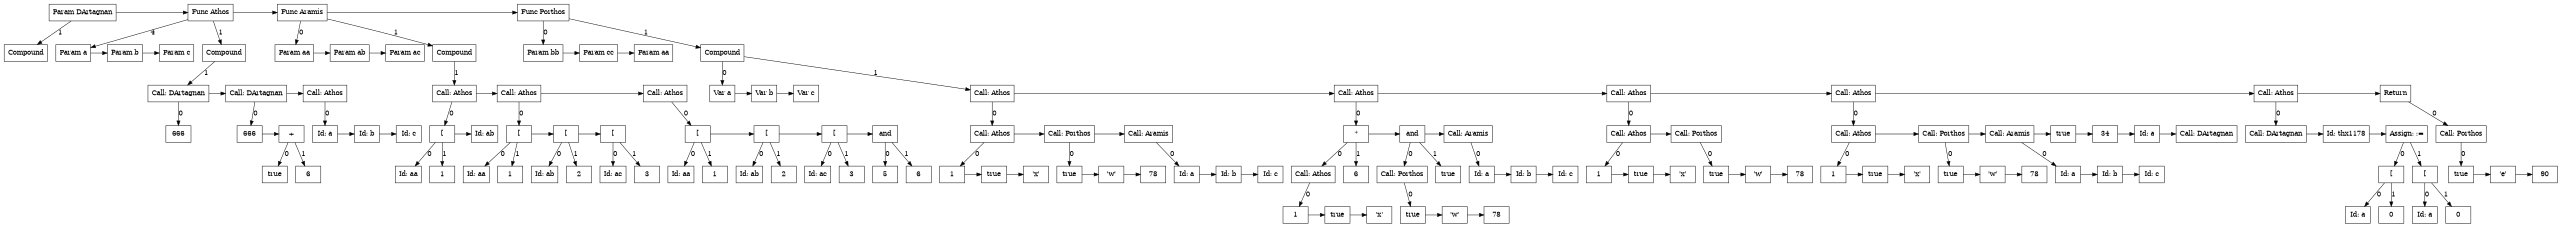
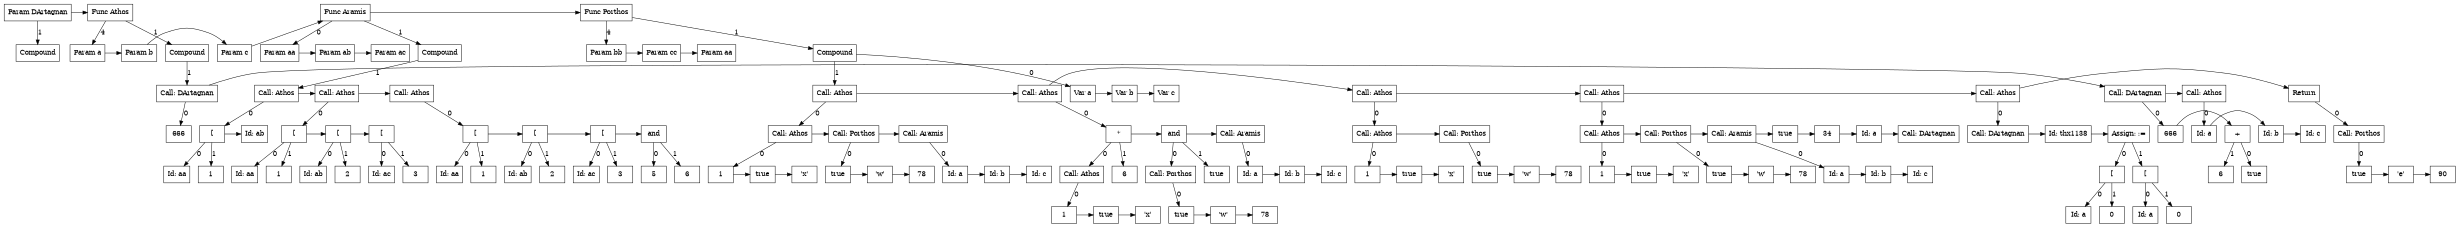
(253, 13) -> (285, 34)
(546, 33) -> (609, 33)
(2346, 134) -> (2068, 134)
